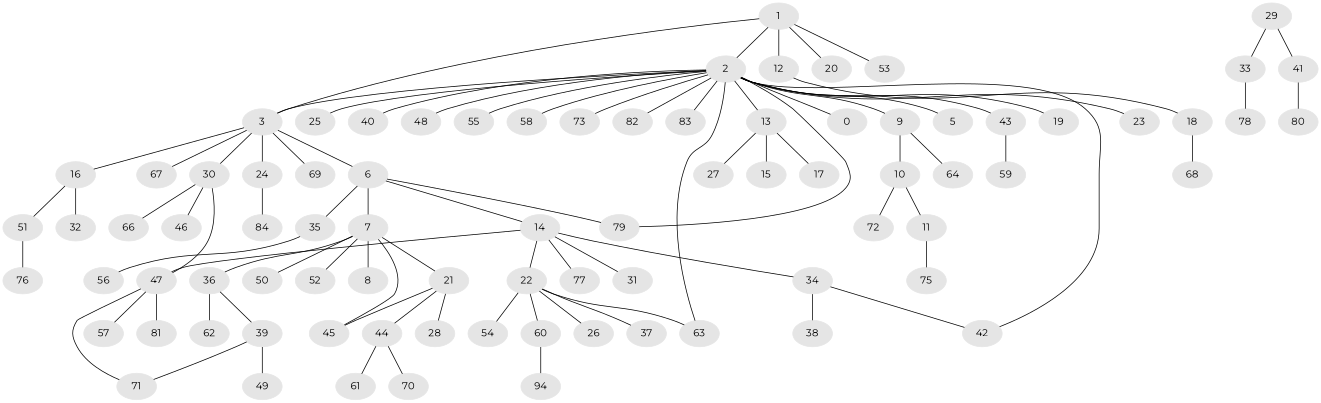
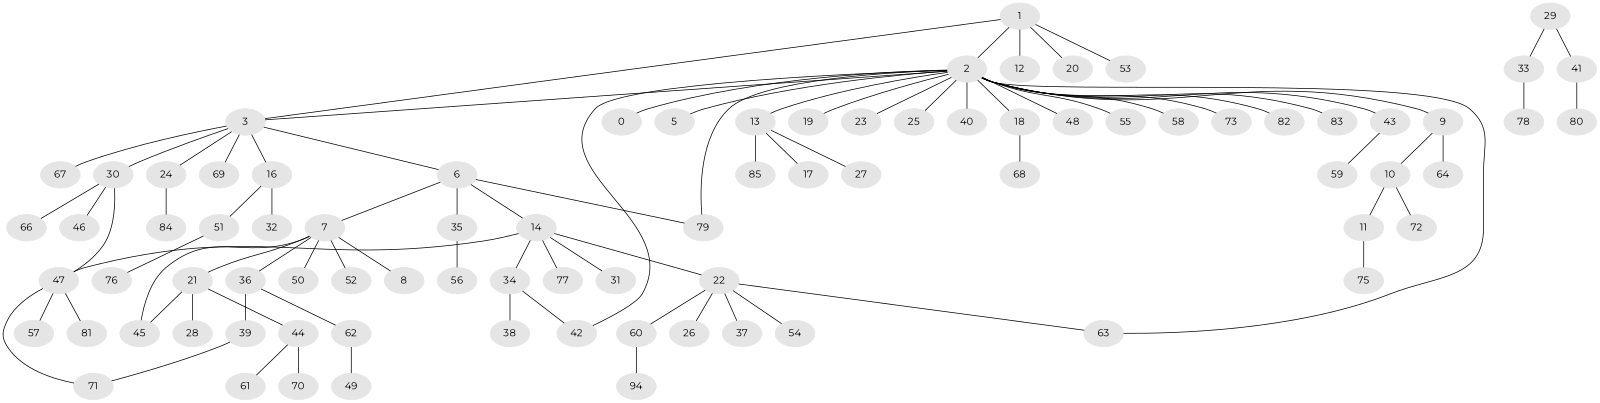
(1073, 94) -> (993, 95)
(766, 175) -> (755, 175)
(262, 360) -> (351, 360)
